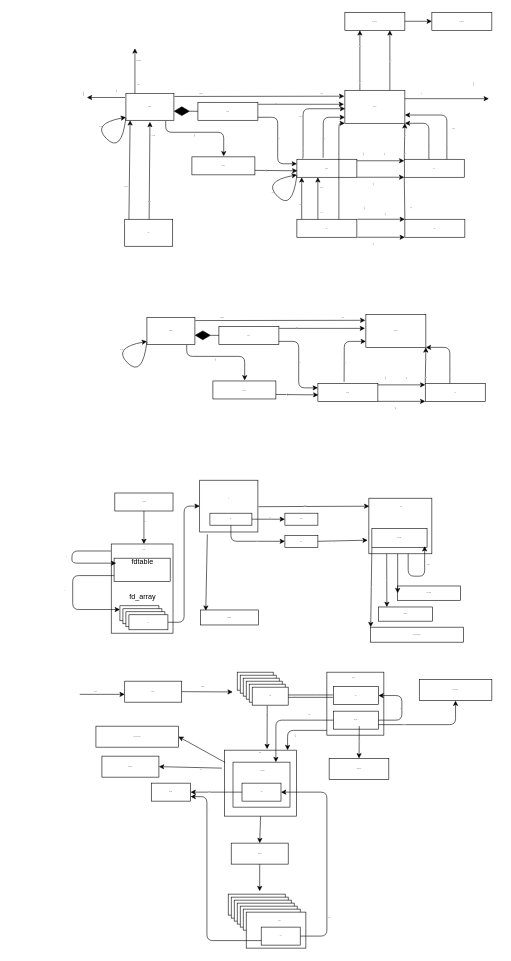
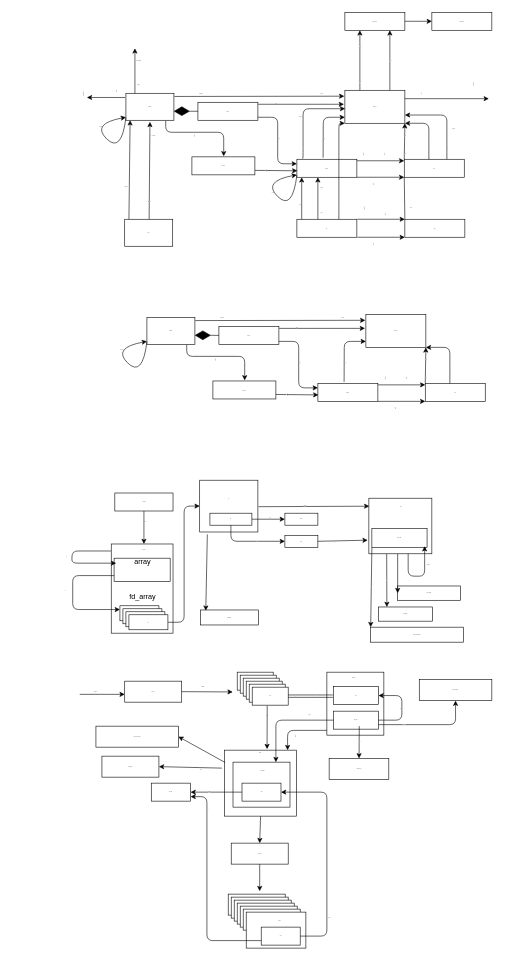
(143, 562) -> (143, 562)
